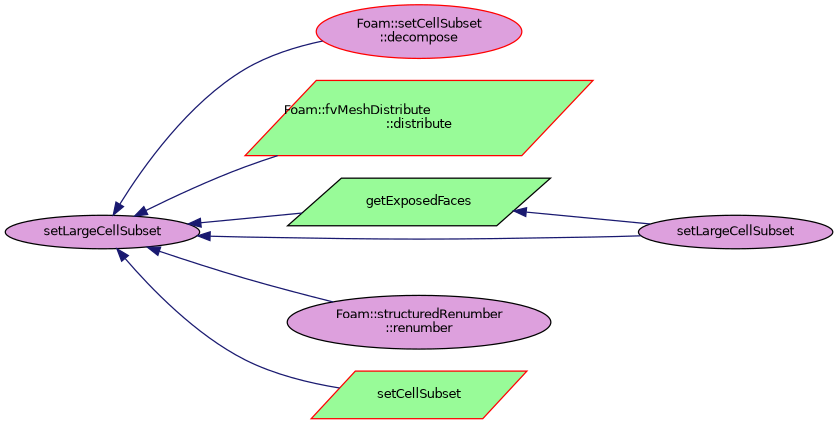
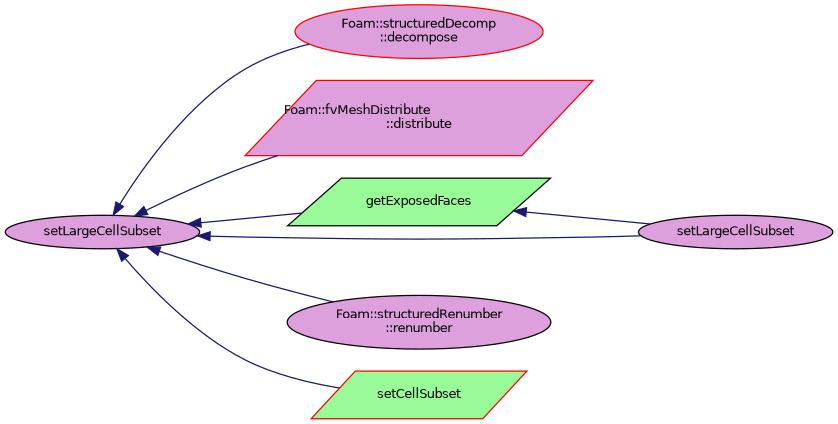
(419, 32) -> (419, 32)
(419, 118) -> (419, 118)
